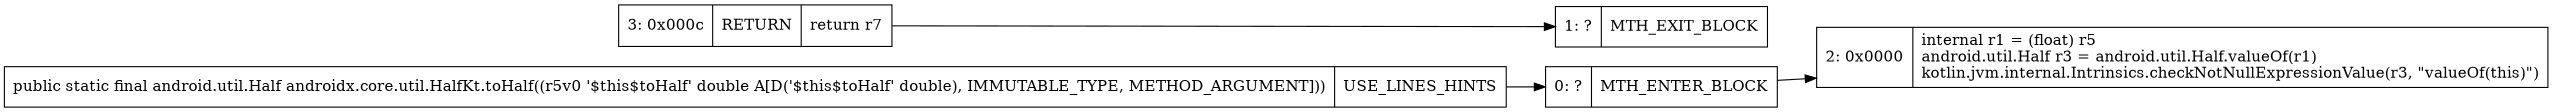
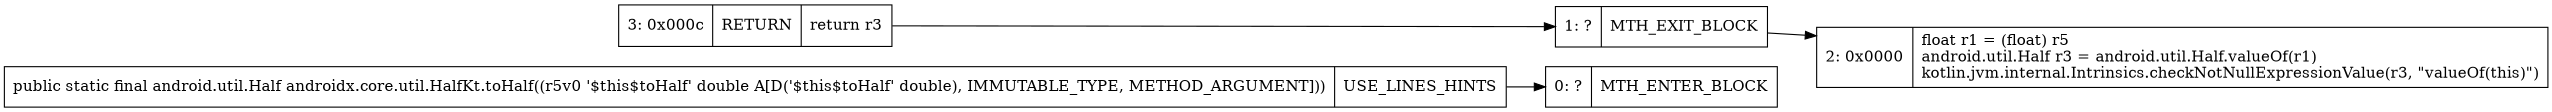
(847, 25) -> (847, 25)
(2009, 40) -> (1996, 40)
(1791, 80) -> (1786, 34)
